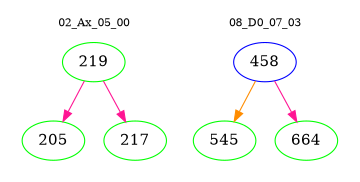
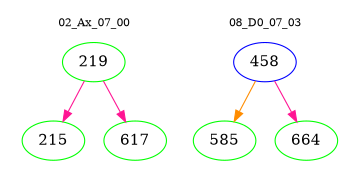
(94, 23) -> (94, 23)
(53, 141) -> (53, 141)
(135, 141) -> (135, 141)
(225, 141) -> (225, 141)
